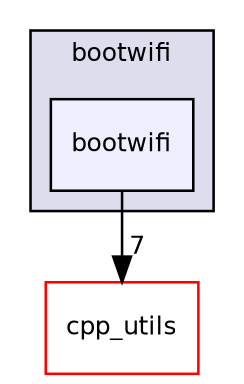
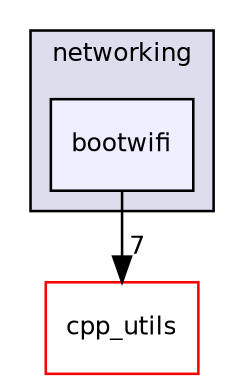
(122, 55) -> (122, 55)
